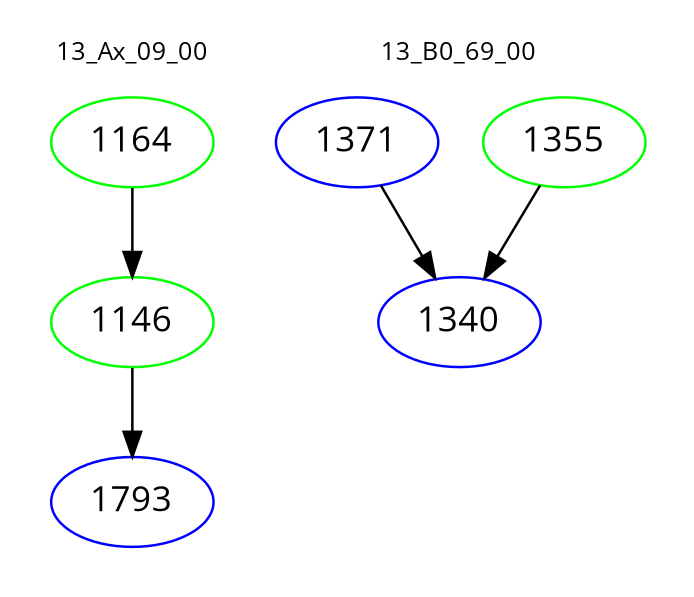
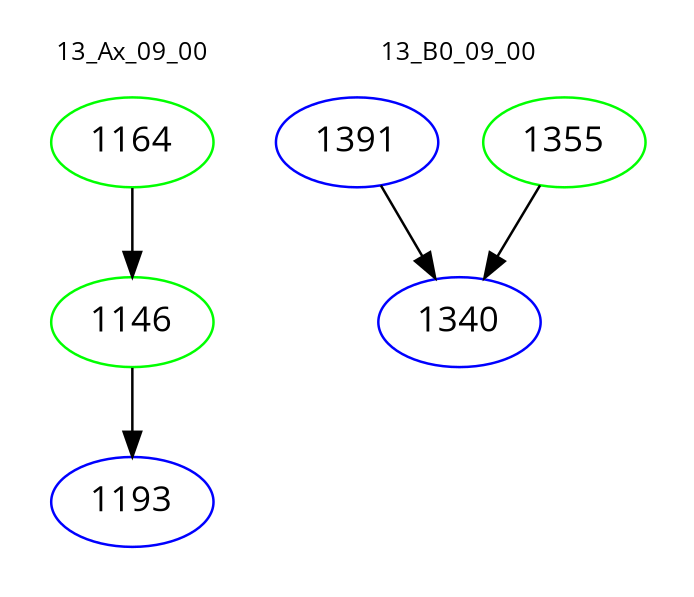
(459, 54) -> (459, 54)
(357, 142) -> (357, 142)
(132, 502) -> (132, 502)
